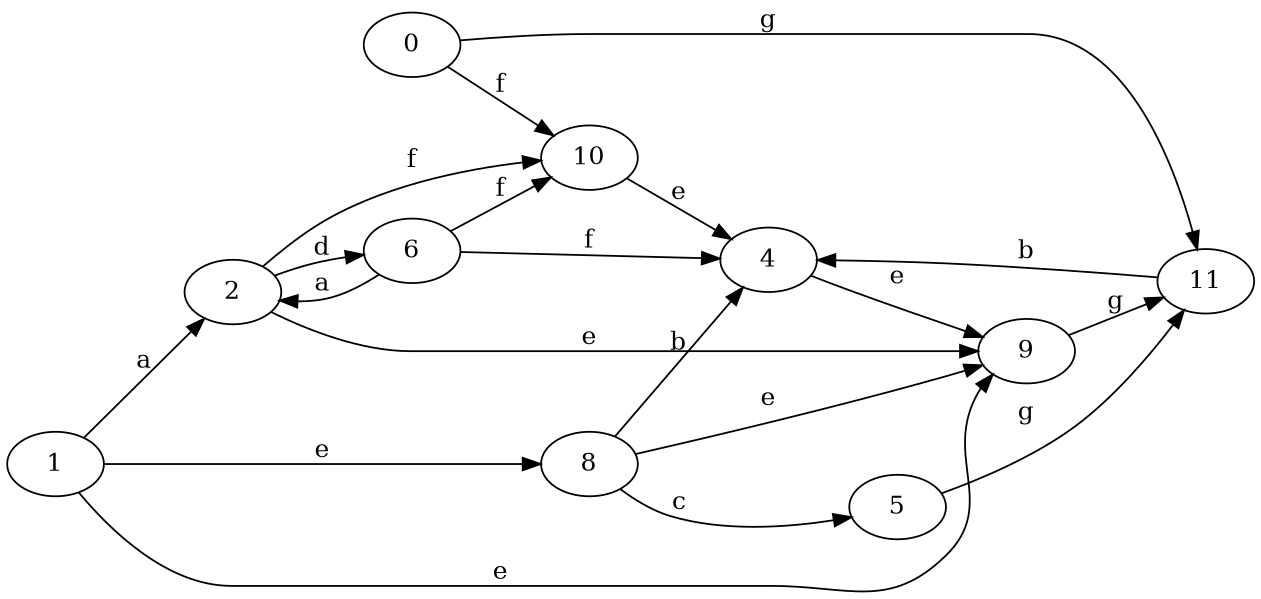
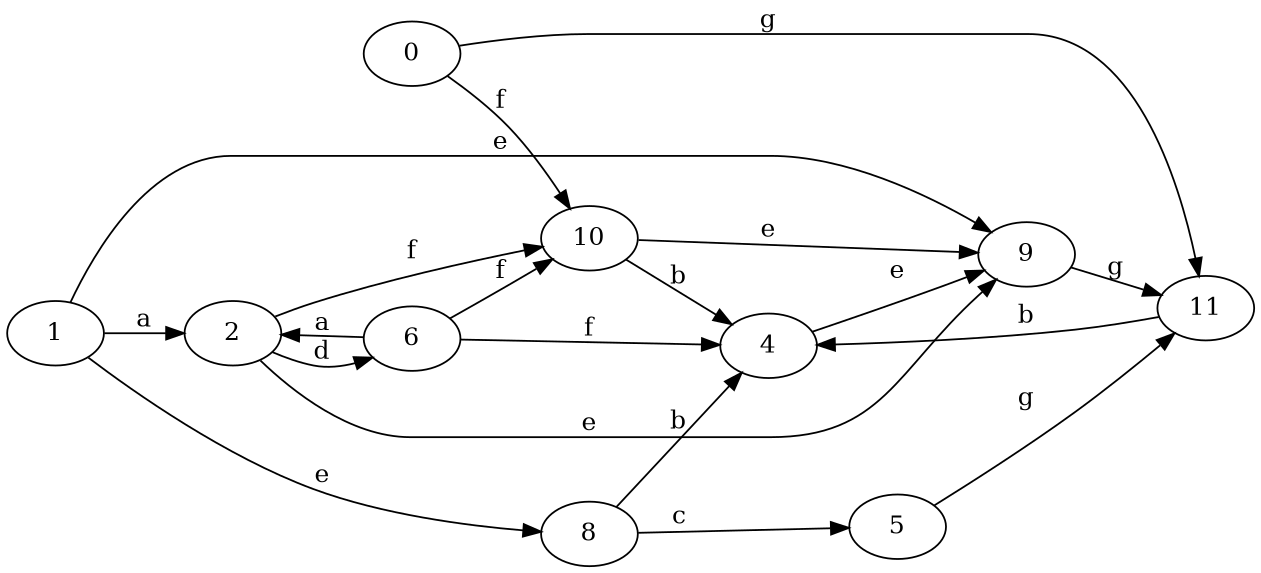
(679, 193) -> (679, 277)
(801, 415) -> (799, 246)
